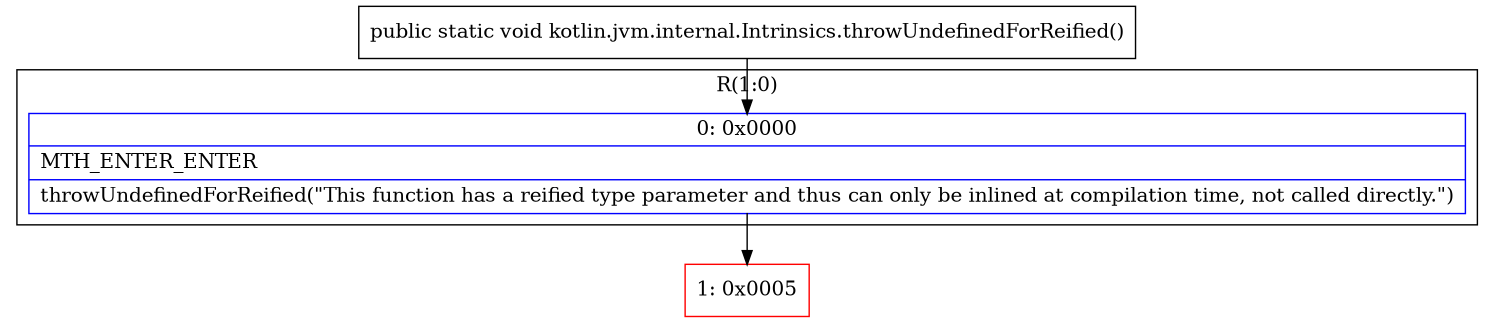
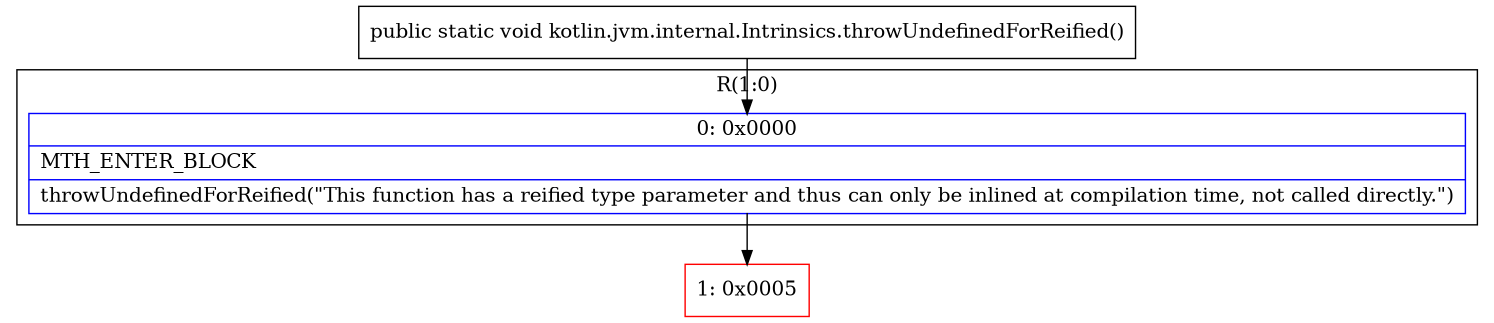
(149, 162) -> (149, 162)
